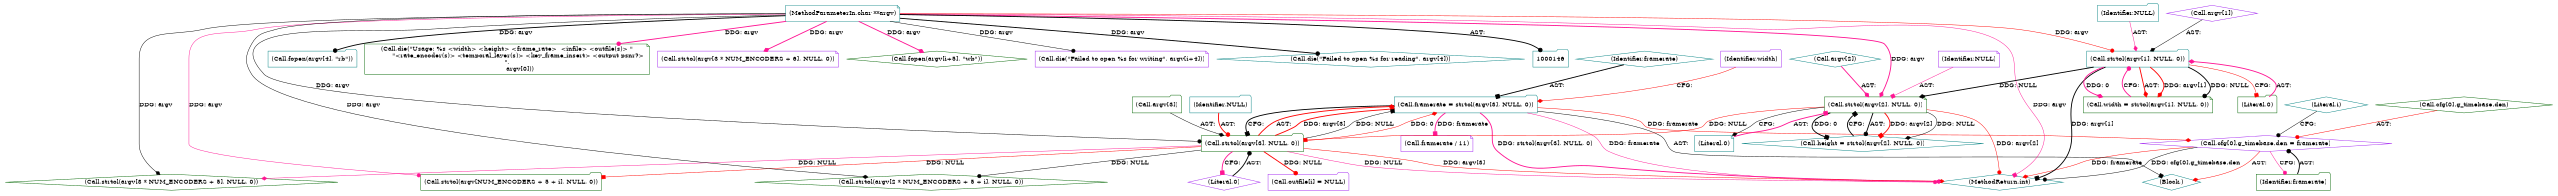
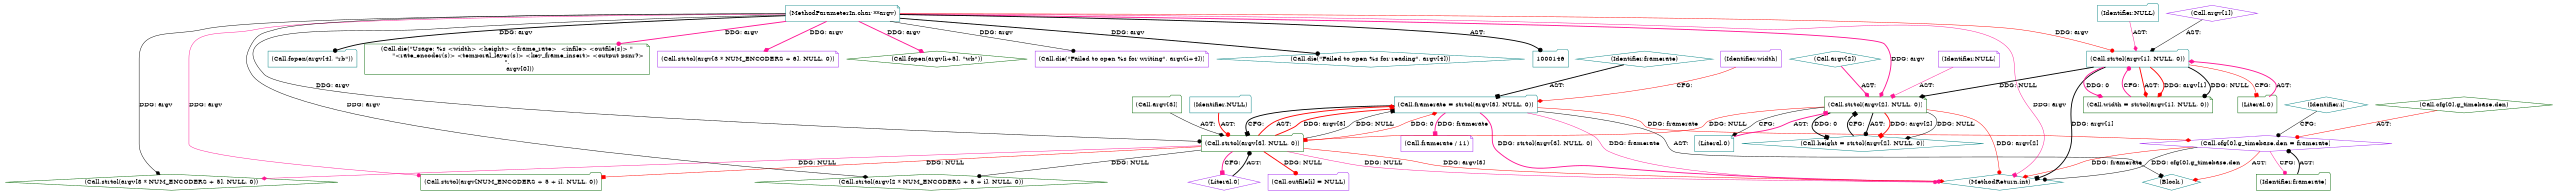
(2326, 105) -> (2326, 105)
